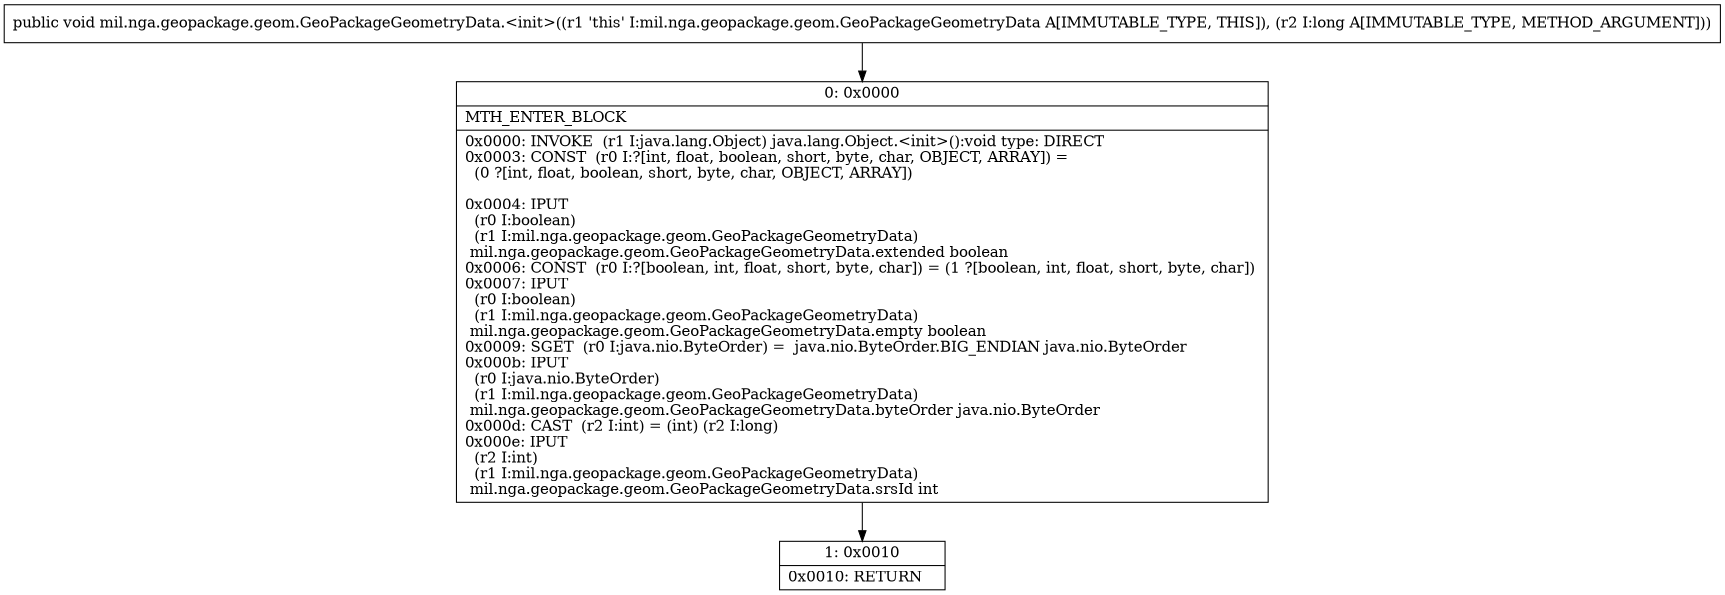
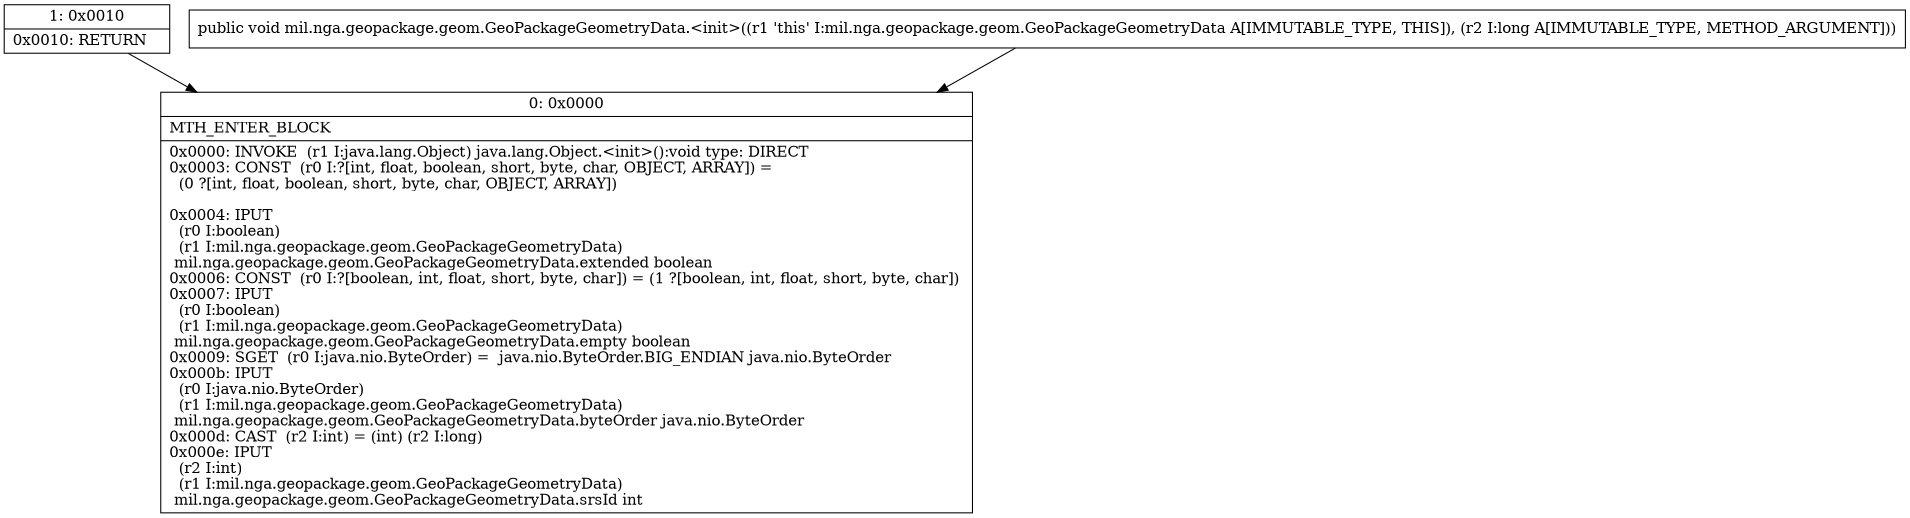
(862, 517) -> (158, 70)
